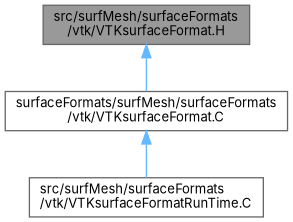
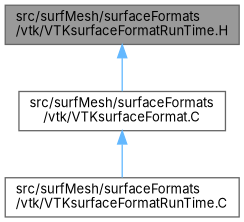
(146, 25) -> (122, 25)
(146, 111) -> (122, 111)
